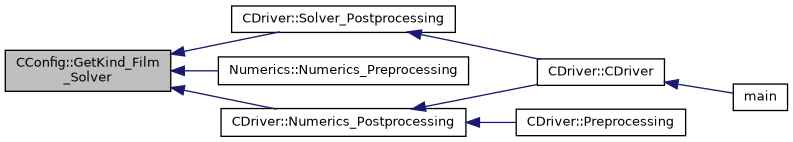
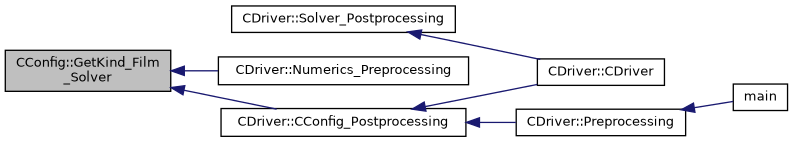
(232, 42) -> none
(343, 71) -> (343, 71)
(706, 89) -> (714, 105)
(343, 122) -> (343, 122)
